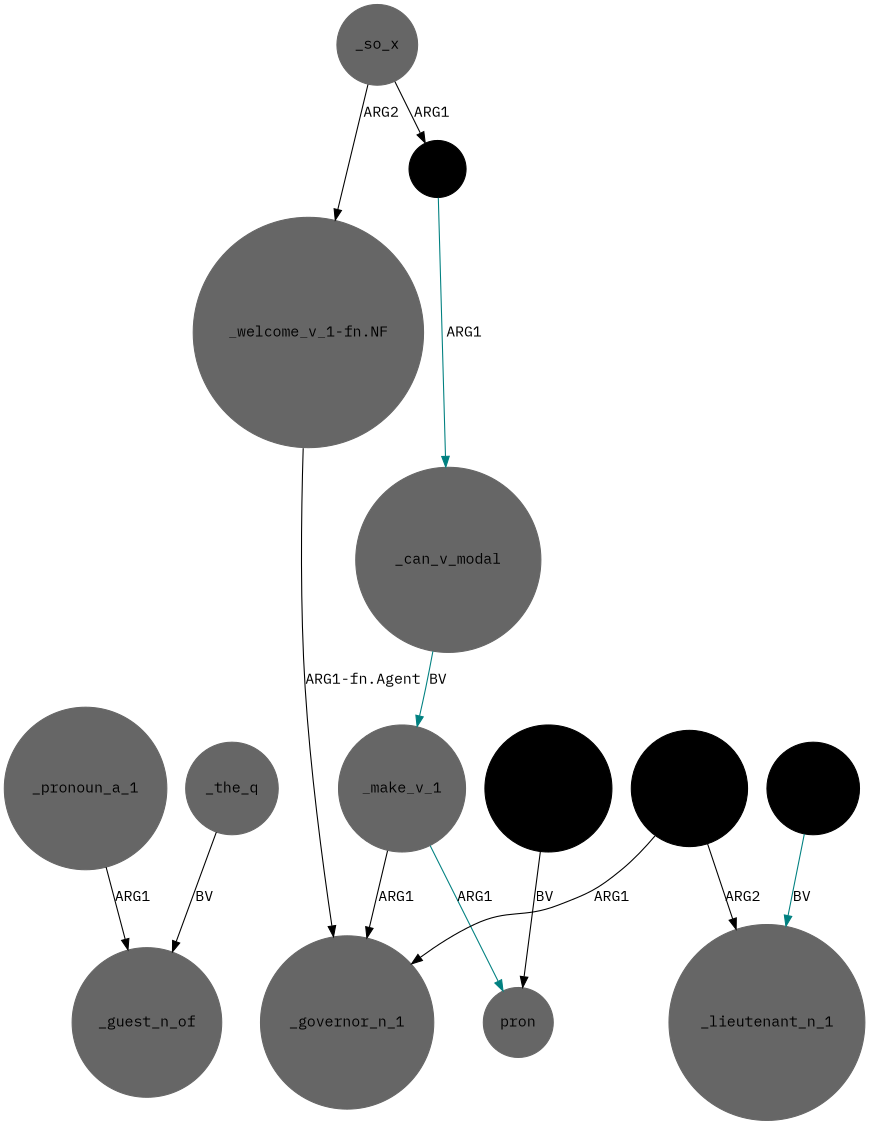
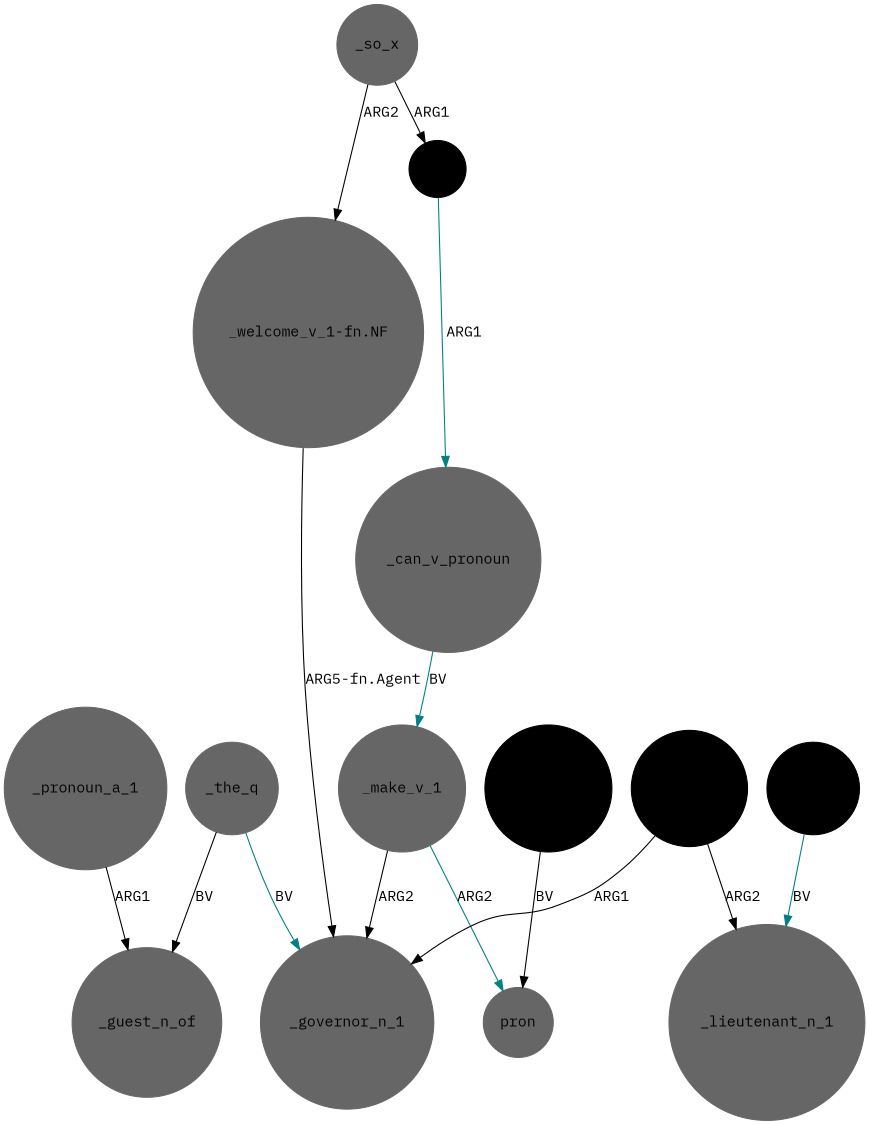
(448, 560) -> (448, 560)
(363, 680) -> (363, 680)
none -> (267, 888)
(397, 897) -> (397, 897)
(475, 897) -> (475, 897)
